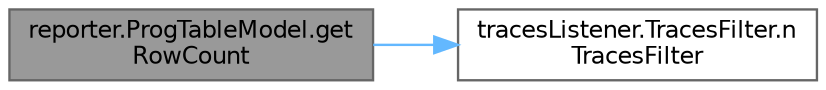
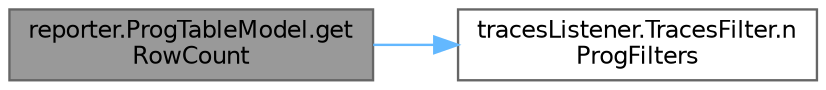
(638, 45) -> (638, 45)
